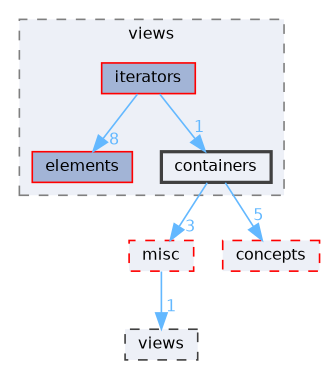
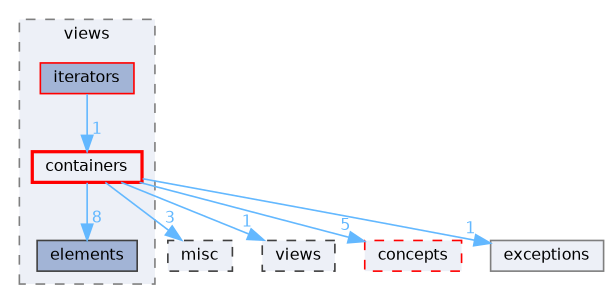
(120, 116) -> (87, 203)
(82, 167) -> (87, 256)
(216, 167) -> (87, 167)
(161, 256) -> (200, 256)
none -> (547, 256)
(161, 292) -> (185, 208)
